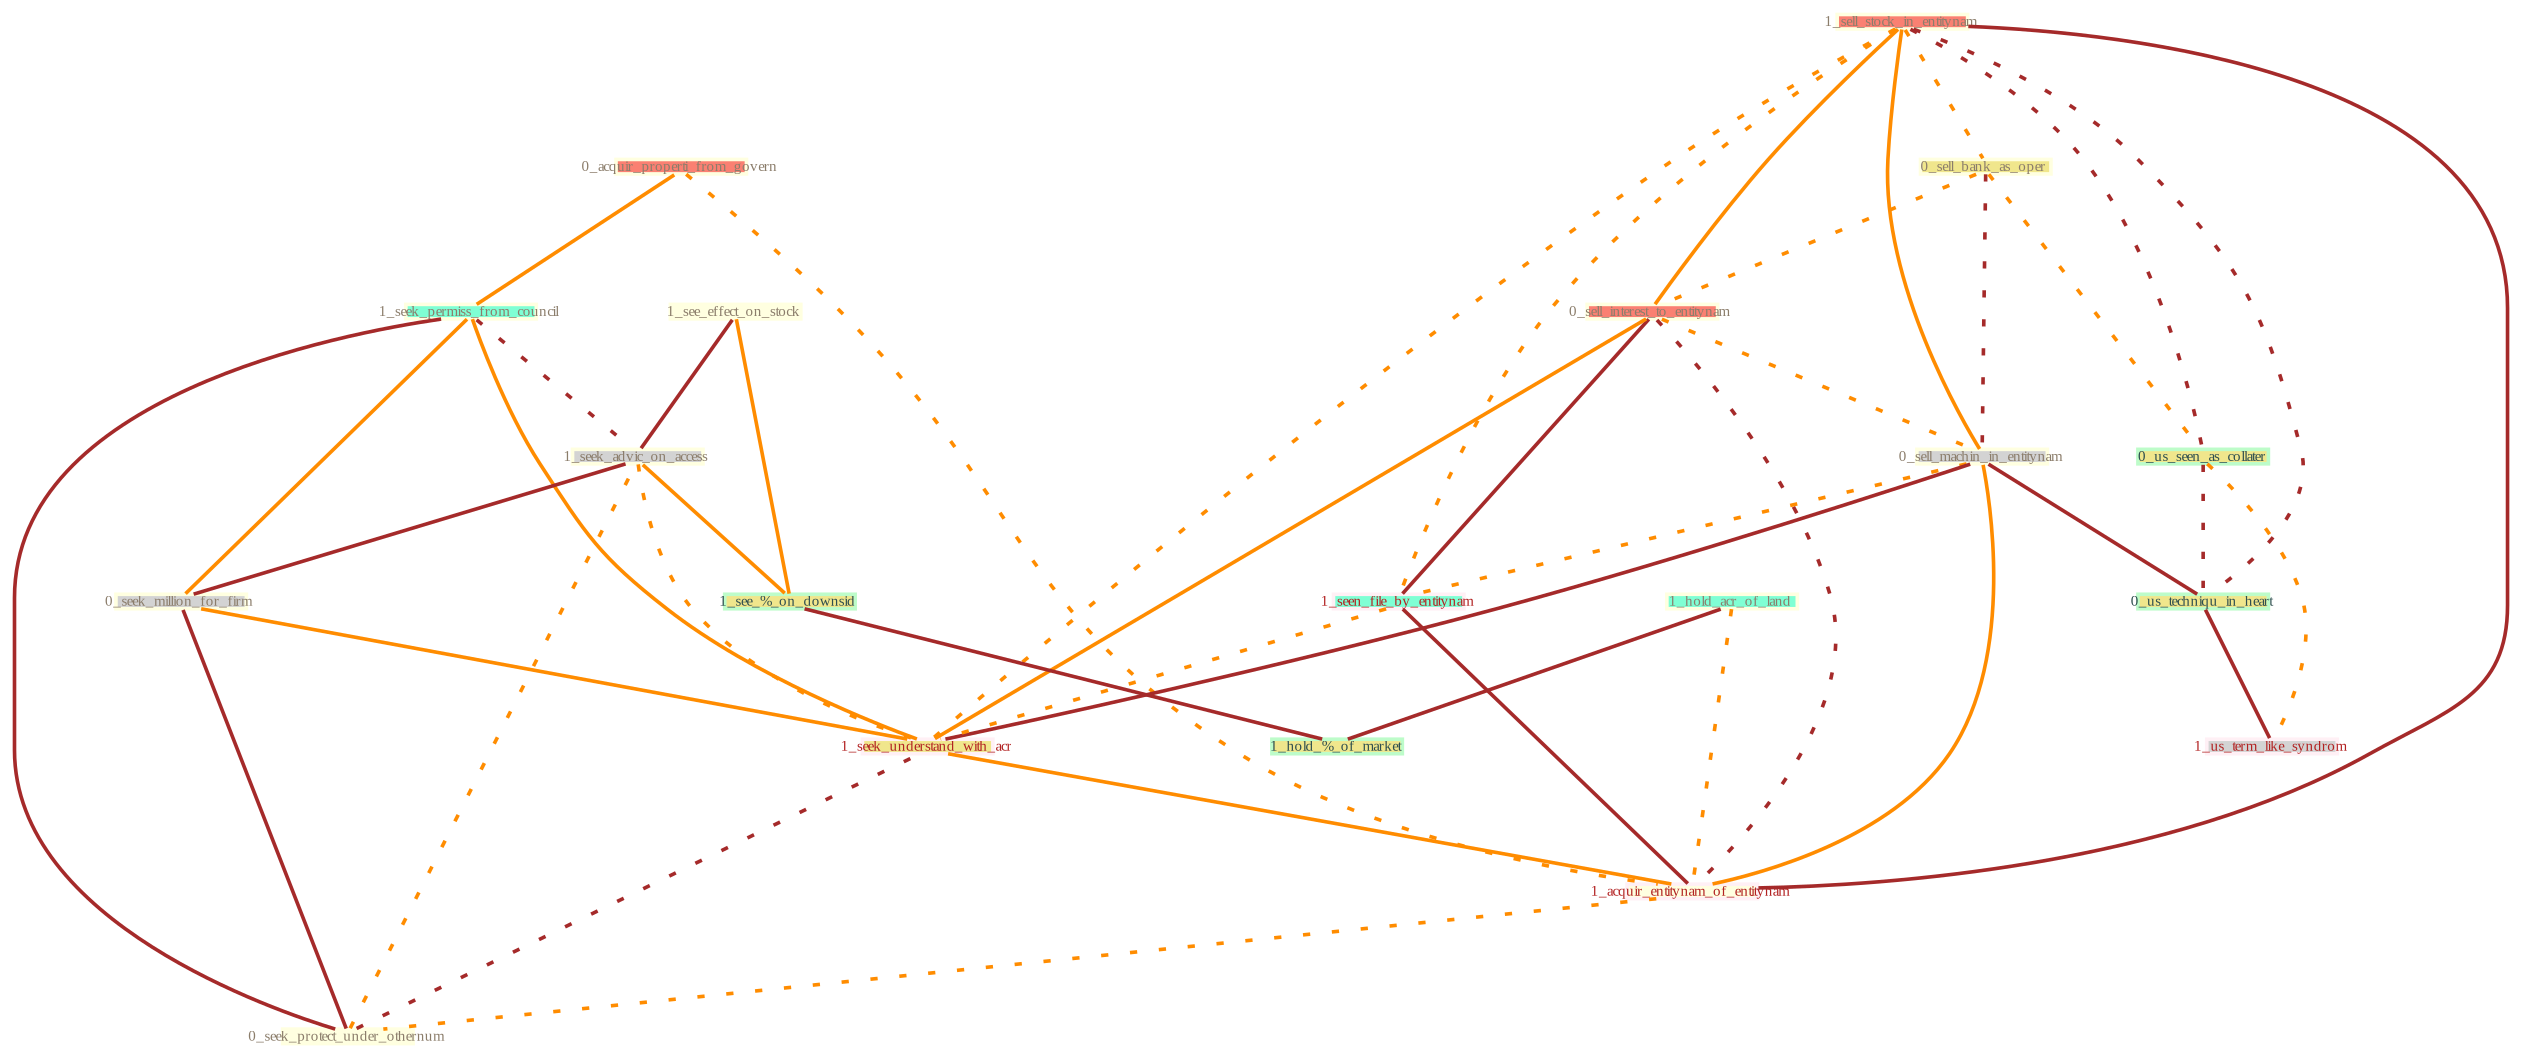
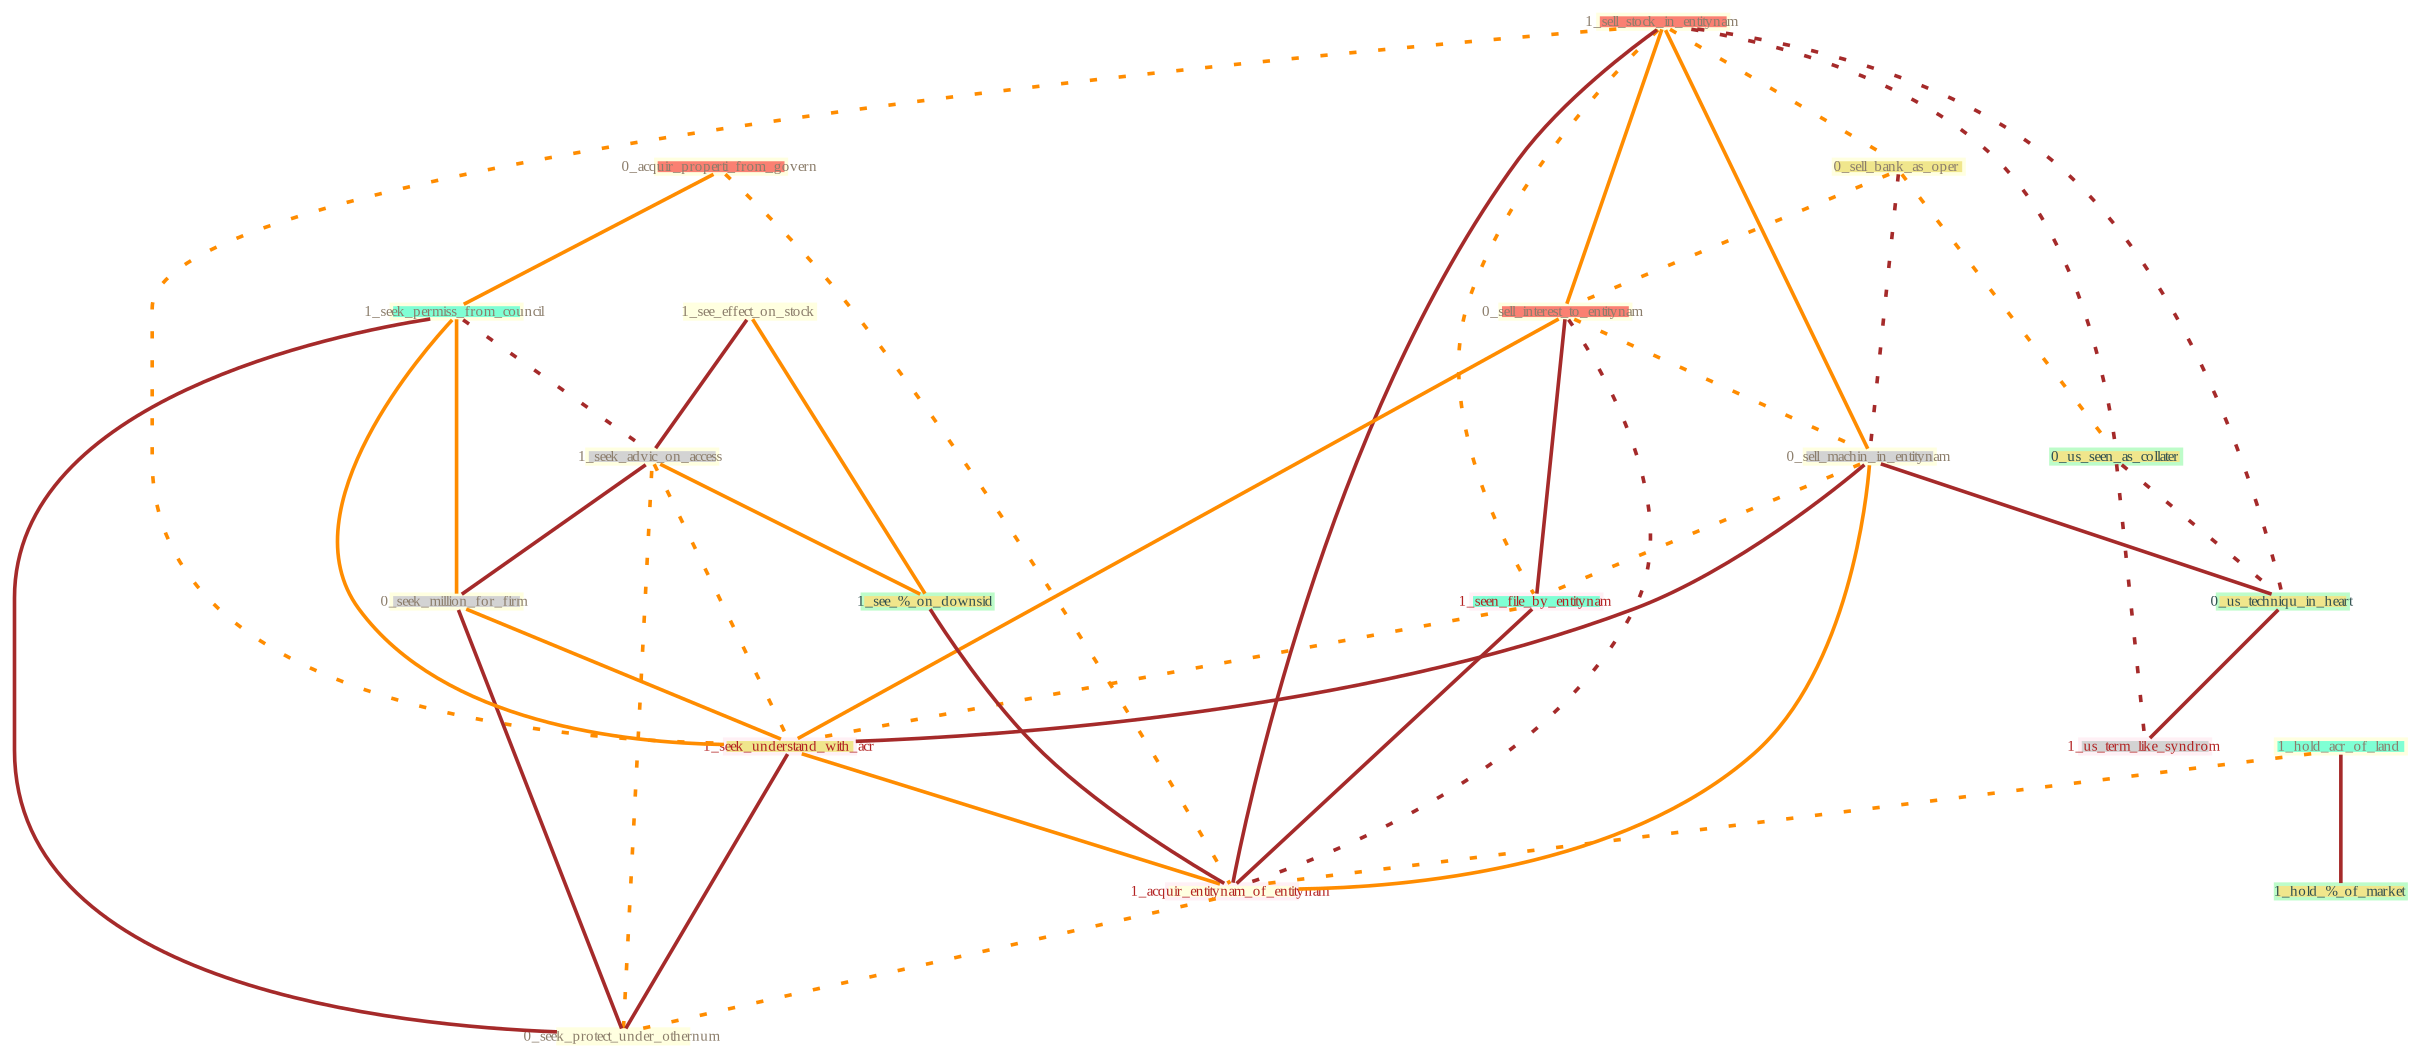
(2299, 589) -> (2131, 601)
(986, 654) -> (1058, 767)
(638, 891) -> (707, 891)
